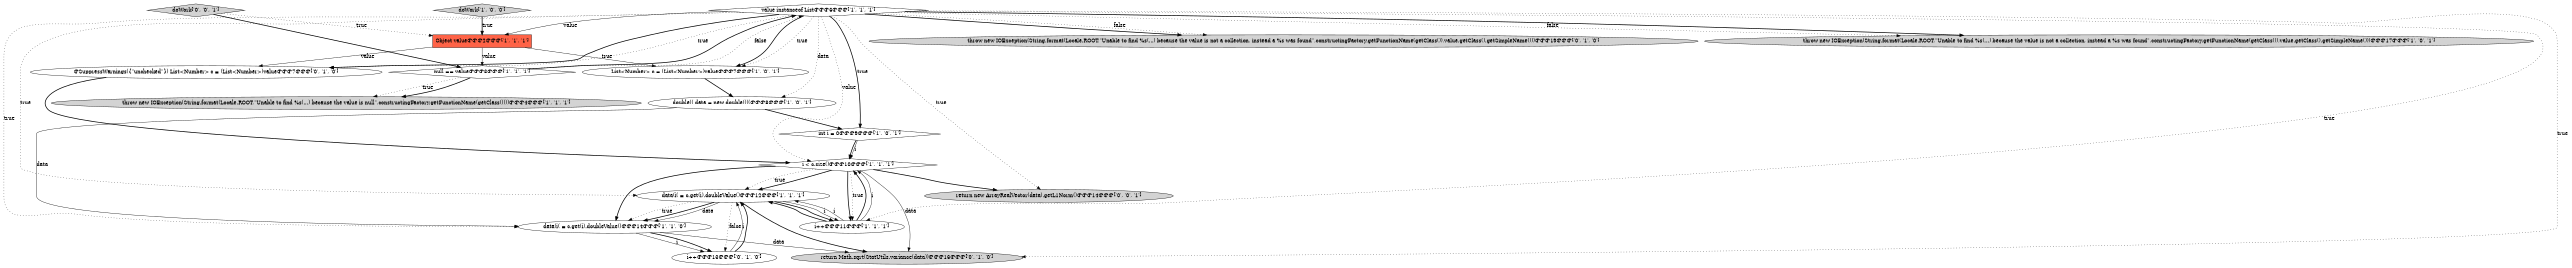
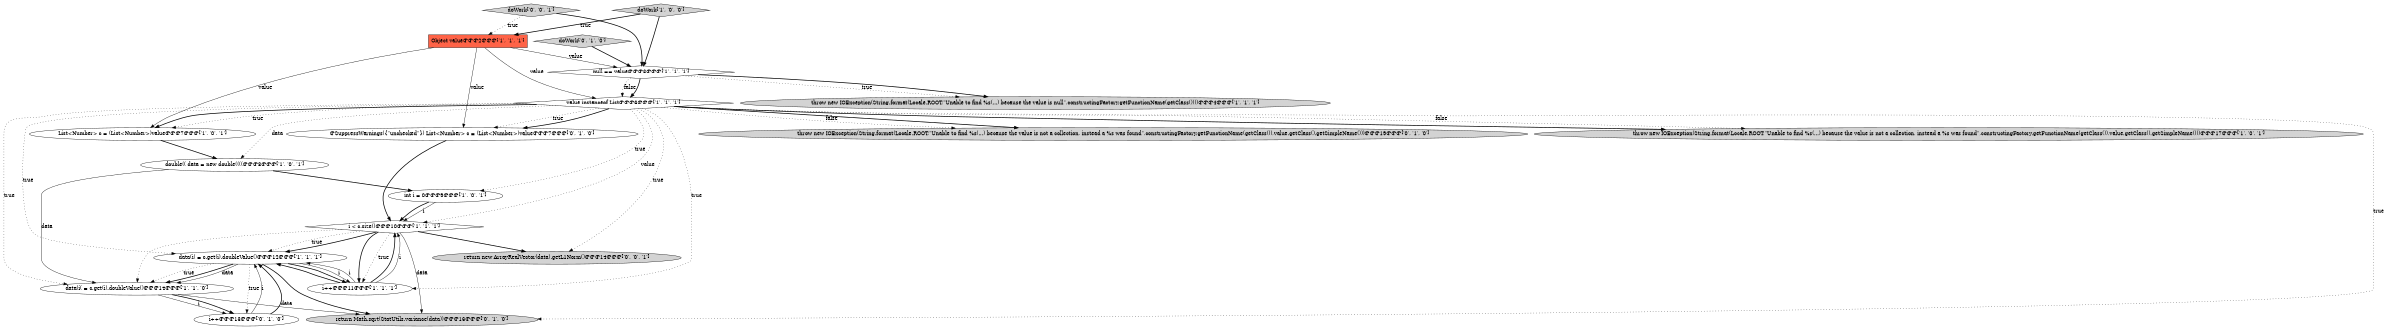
(617, 17) -> (535, 81)
none -> (653, 40)
none -> (582, 41)
(607, 57) -> (265, 88)
(855, 67) -> (583, 169)
(860, 134) -> (446, 196)
(687, 174) -> (230, 237)
(735, 227) -> (254, 289)
